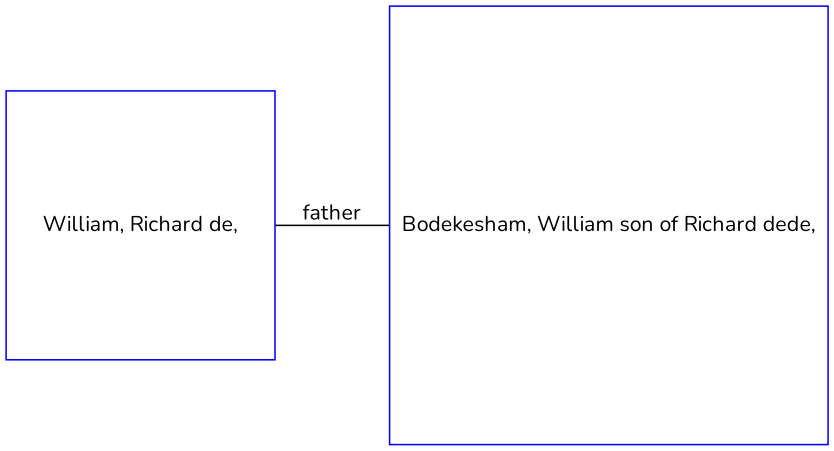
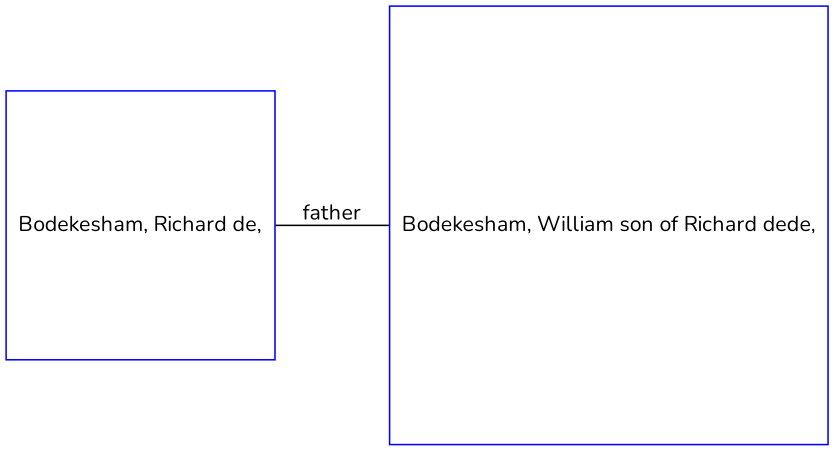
(141, 225) -> (141, 225)
